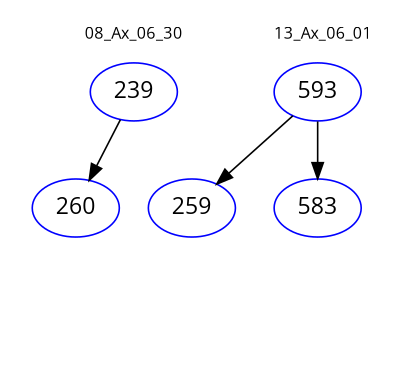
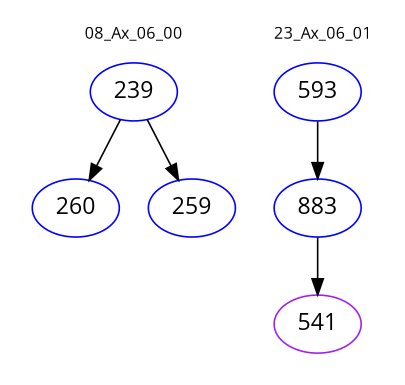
(134, 35) -> (134, 35)
(323, 35) -> (323, 35)
(272, 134) -> (159, 143)
(318, 208) -> (318, 208)
none -> (318, 324)
